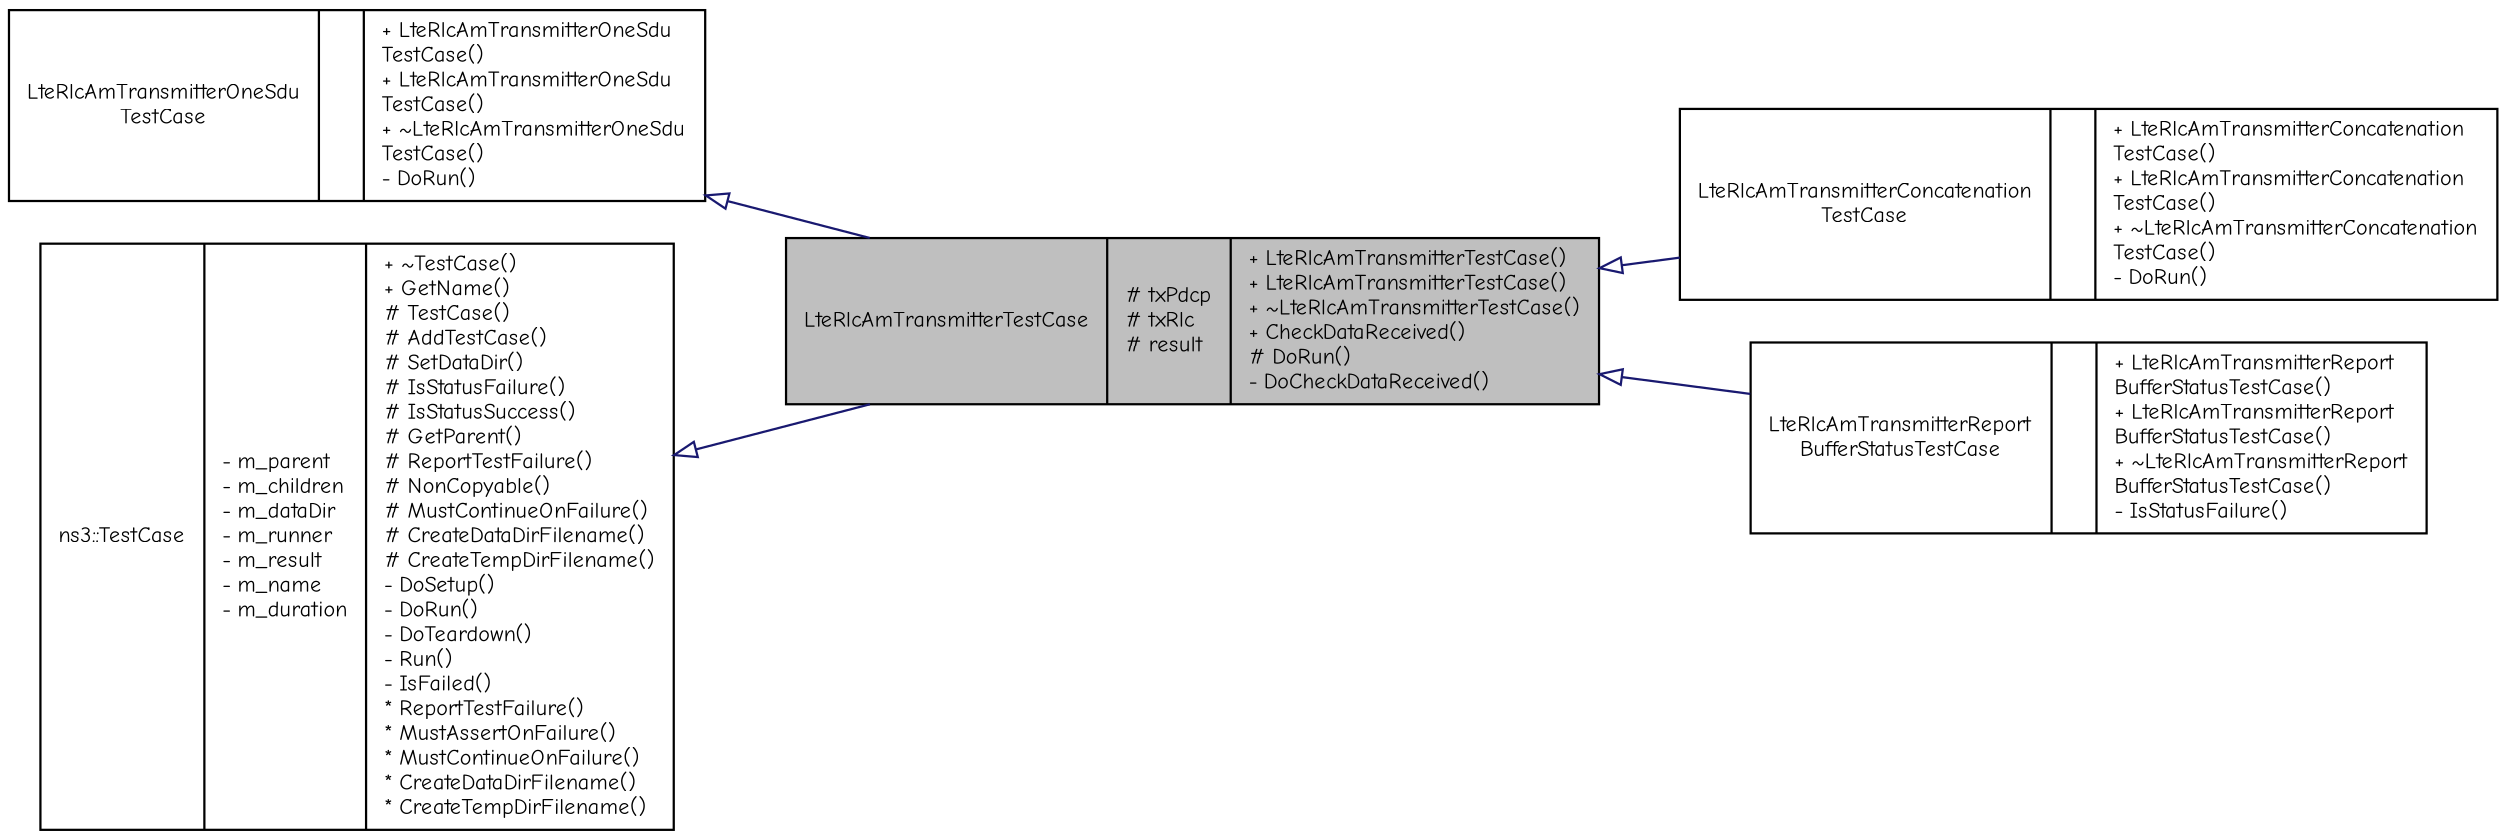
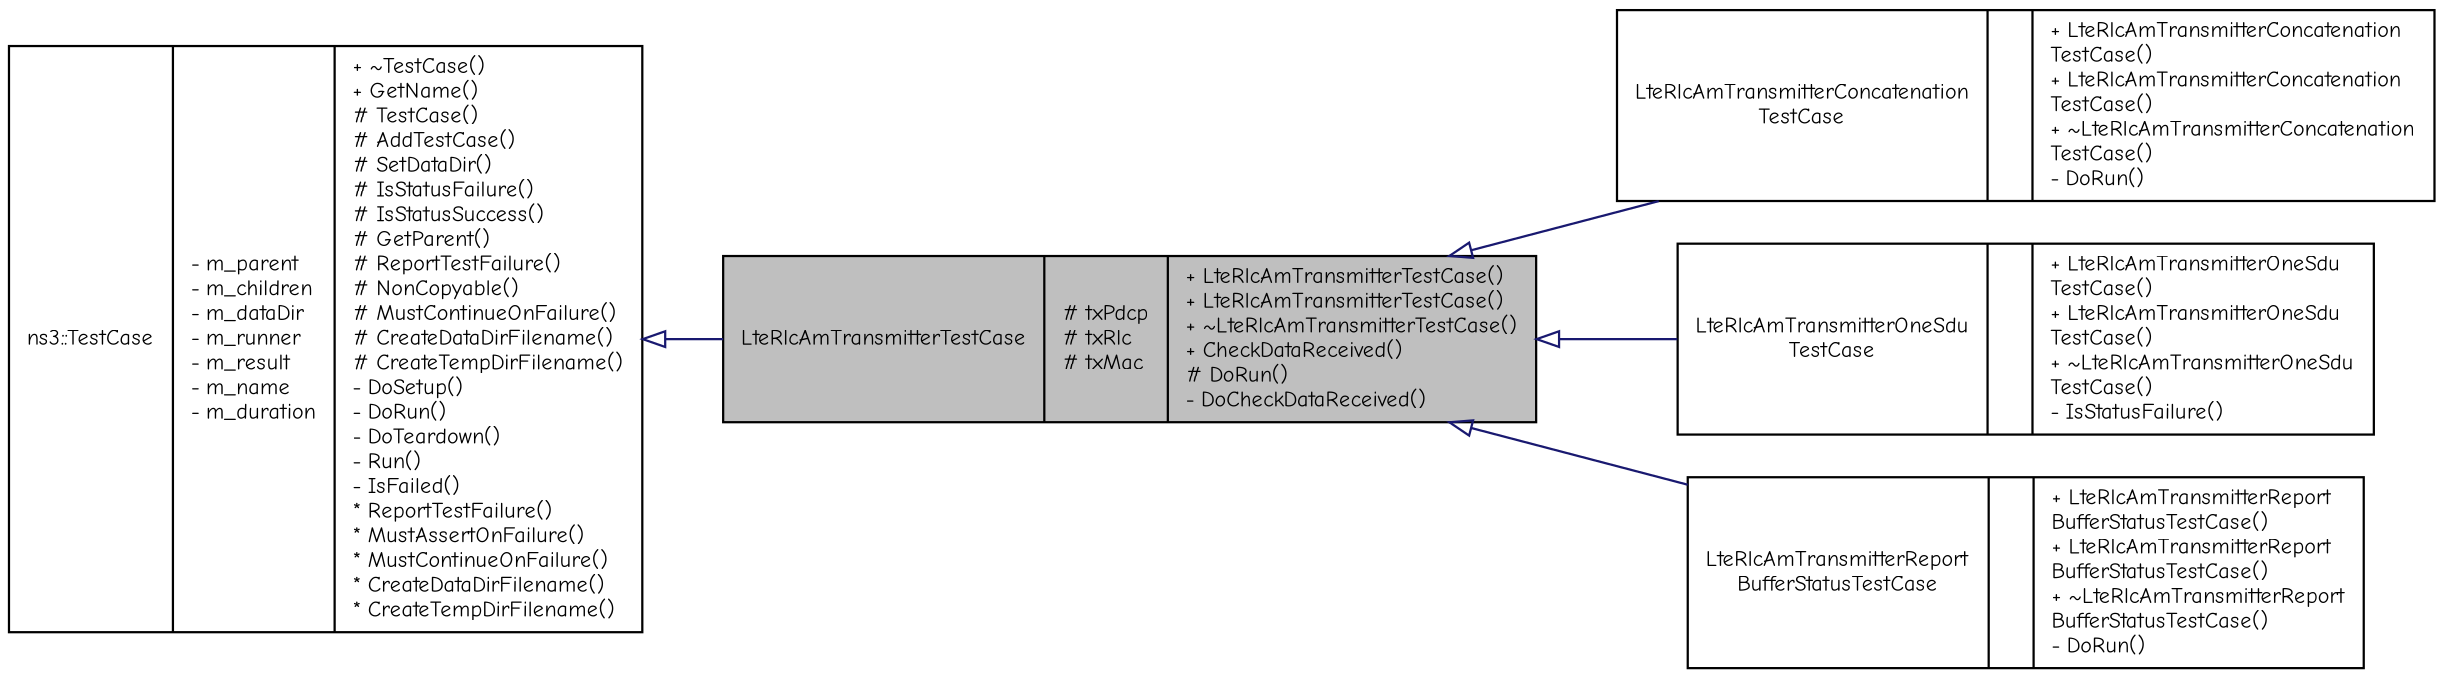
(430, 179) -> (2138, 412)
(799, 220) -> (1618, 339)
(1164, 345) -> (1104, 363)
(2202, 511) -> (2100, 646)
